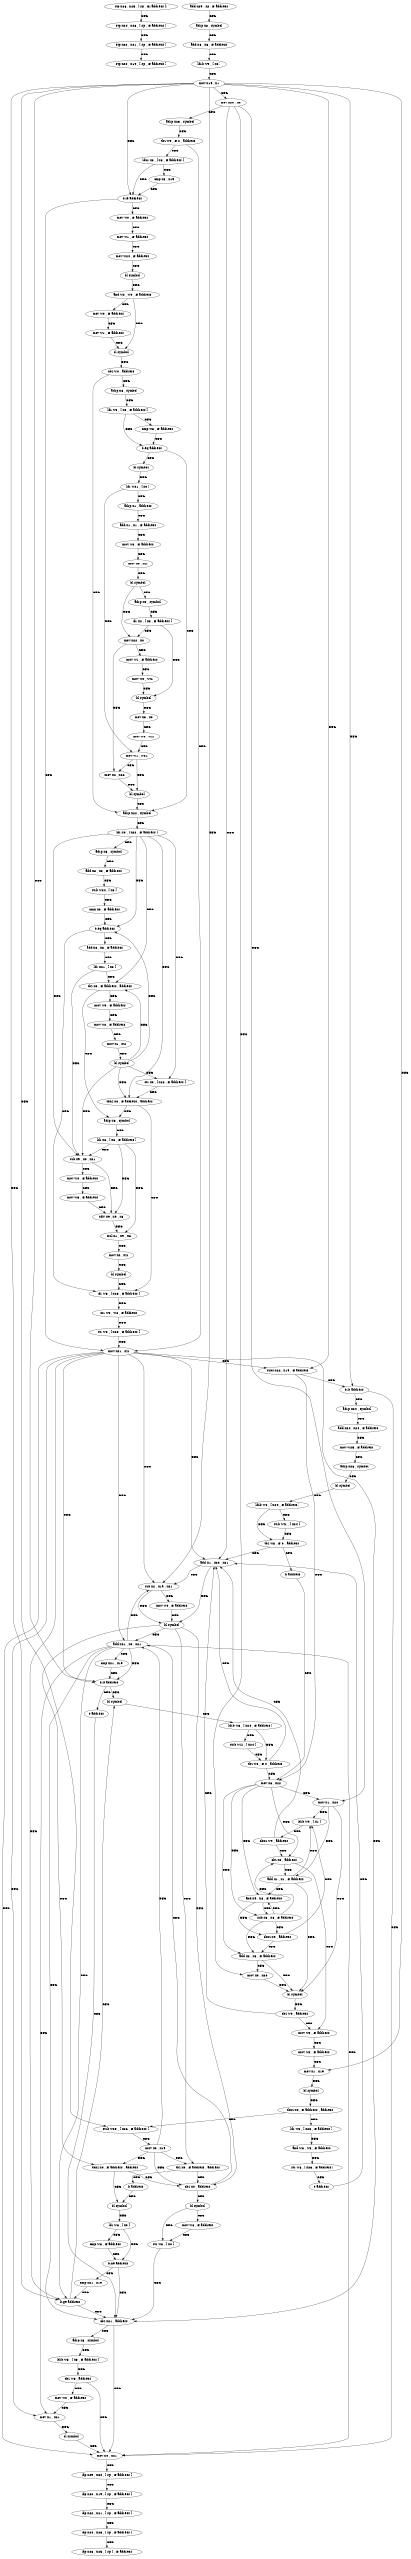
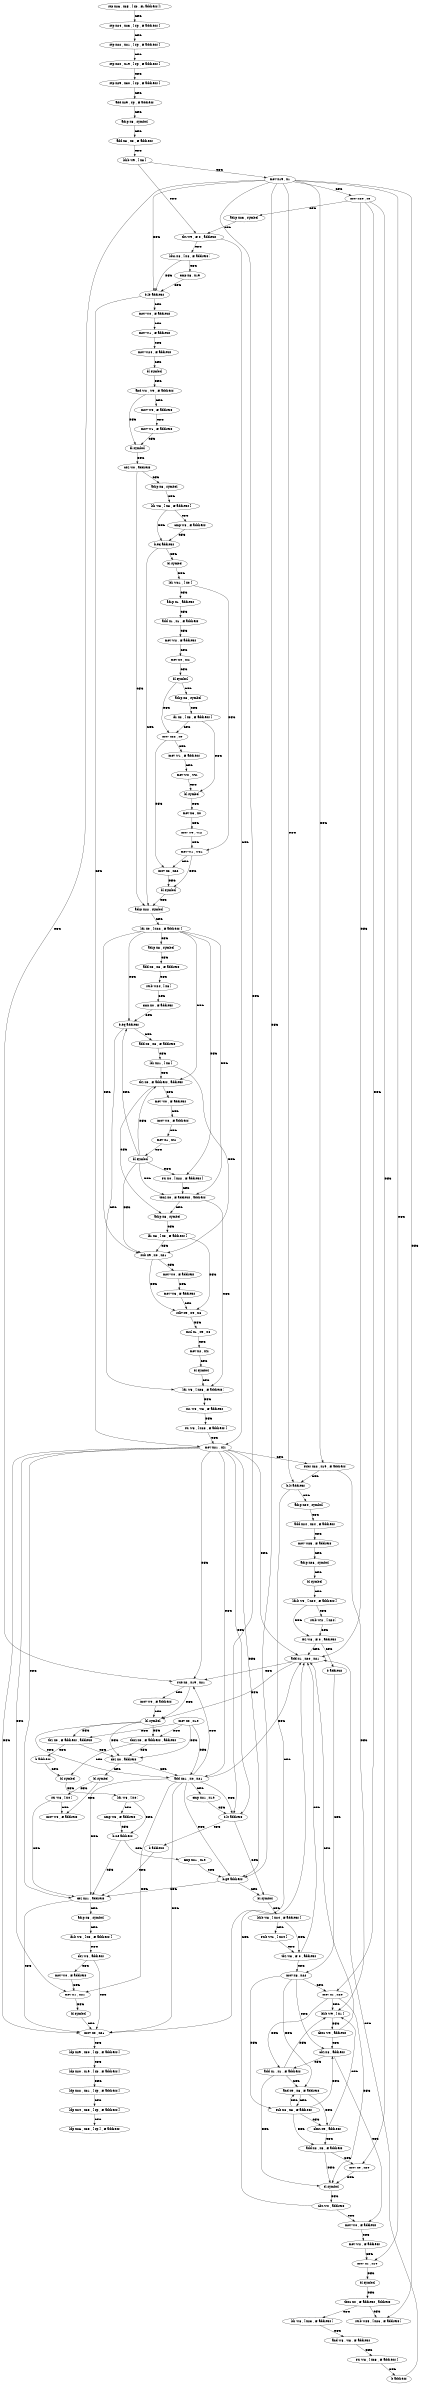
none -> (135, 83)
none -> (166, 198)
(136, 1187) -> none
(315, 1581) -> (360, 1739)
none -> (265, 1736)
(223, 1862) -> none
(140, 2138) -> none
(181, 2234) -> (62, 1807)
